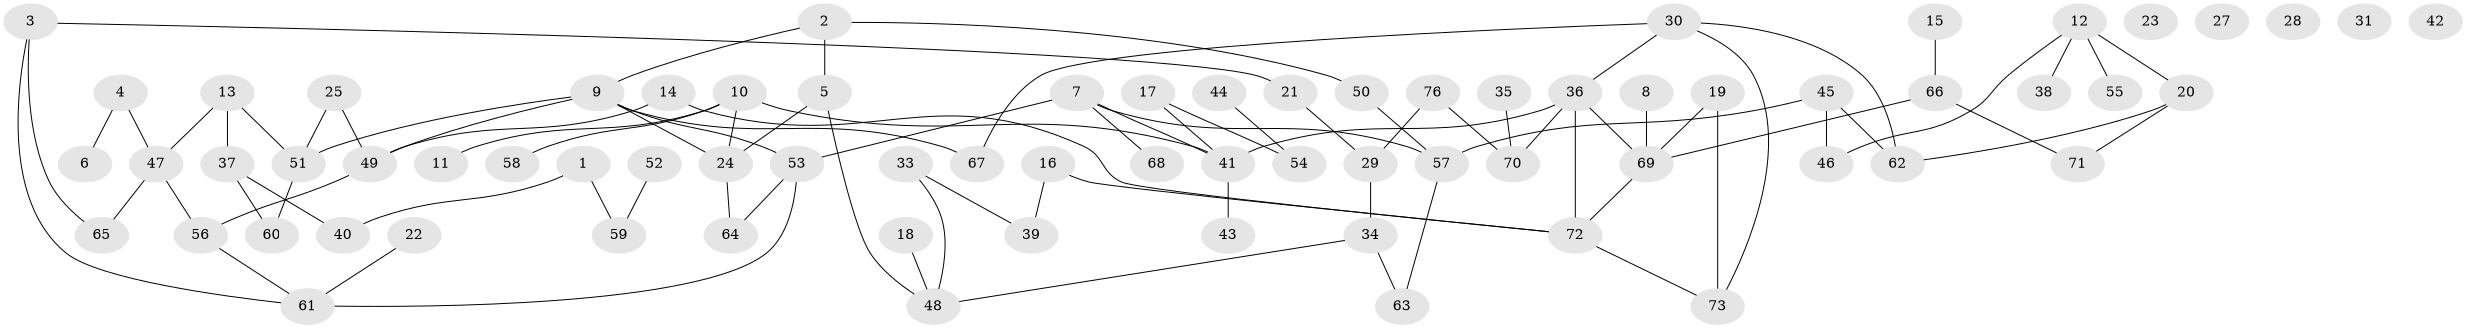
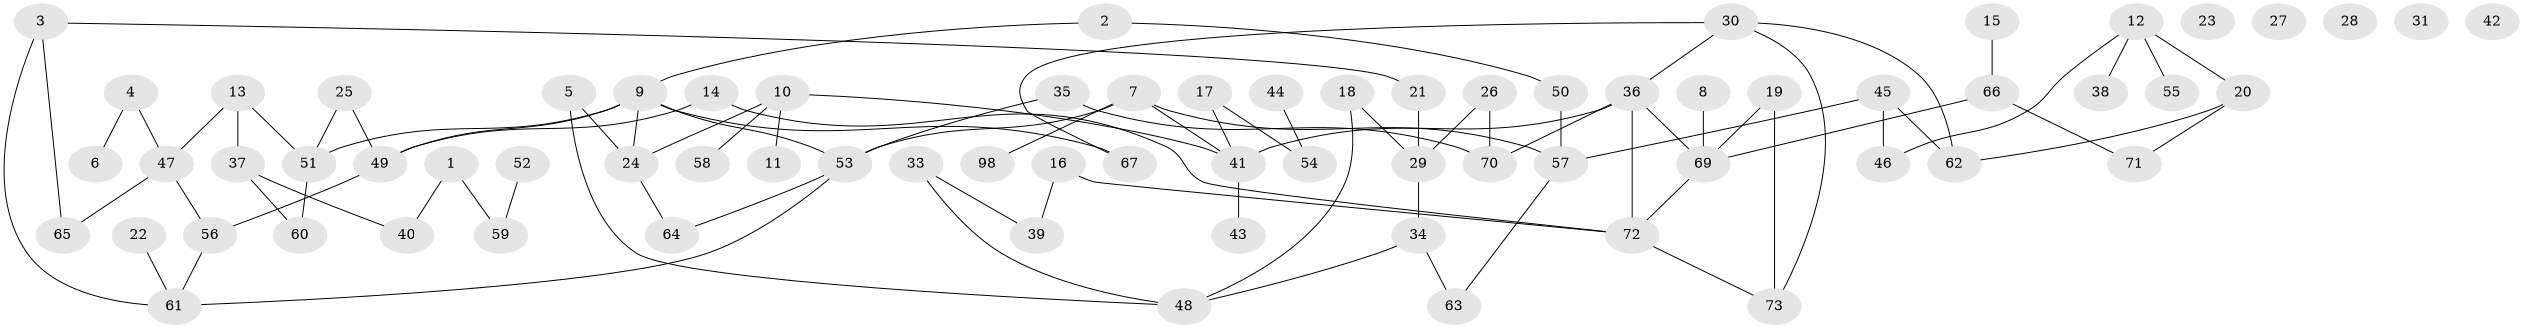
(825, 57) -> none
(1433, 93) -> (1490, 93)
none -> (1375, 121)
none -> (951, 123)
(1157, 164) -> (987, 164)
